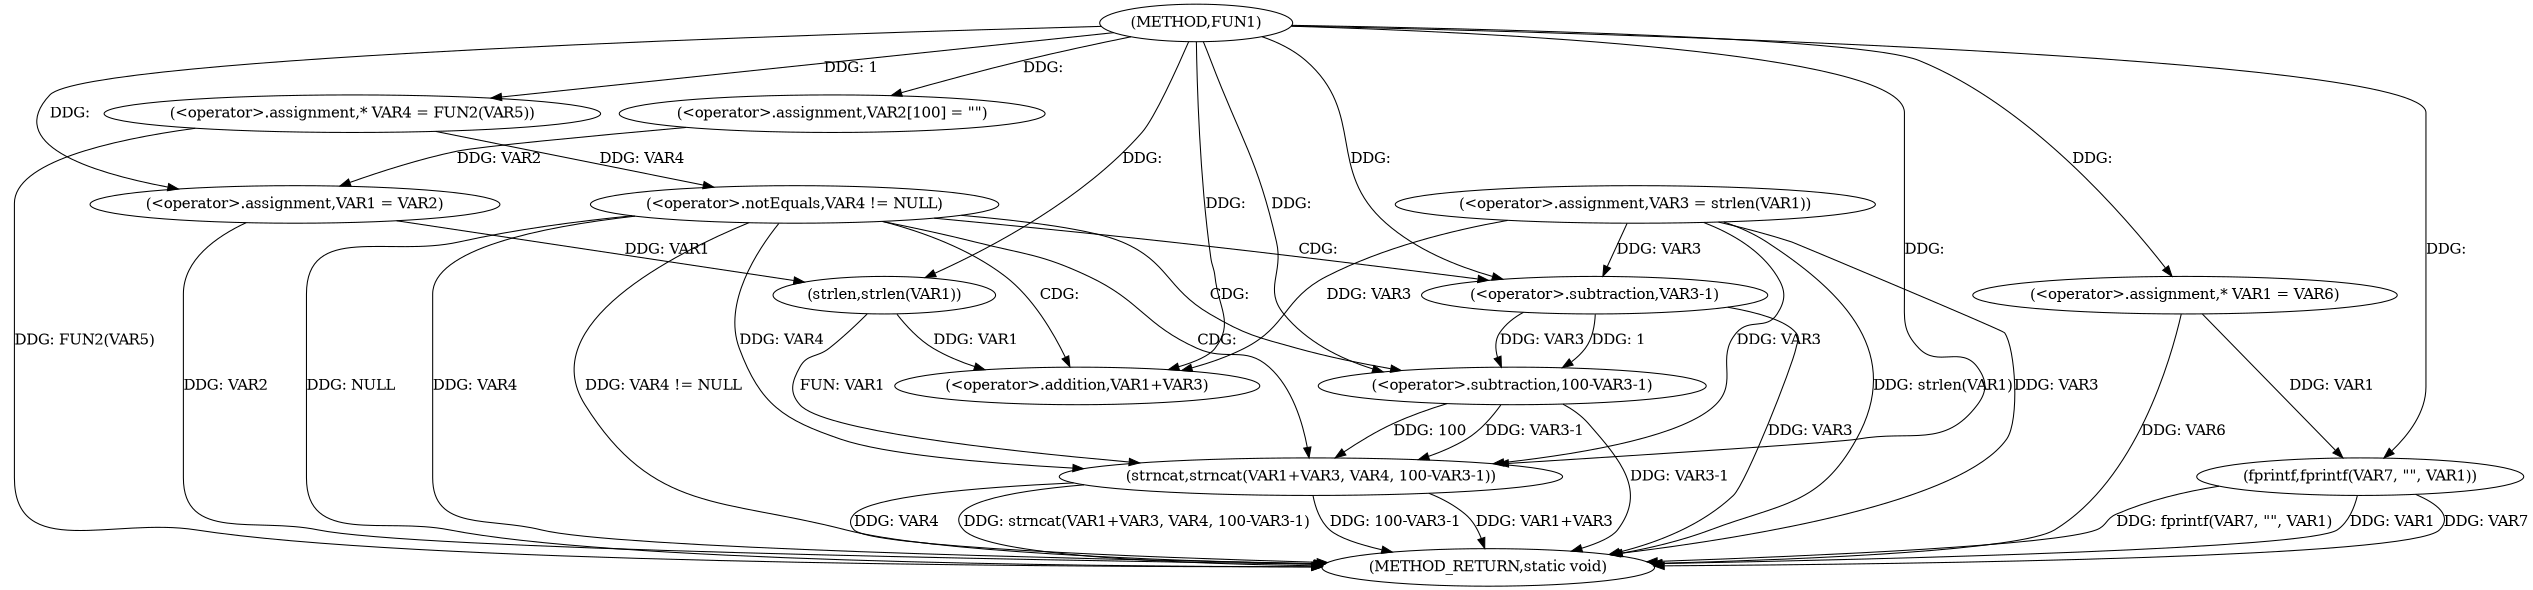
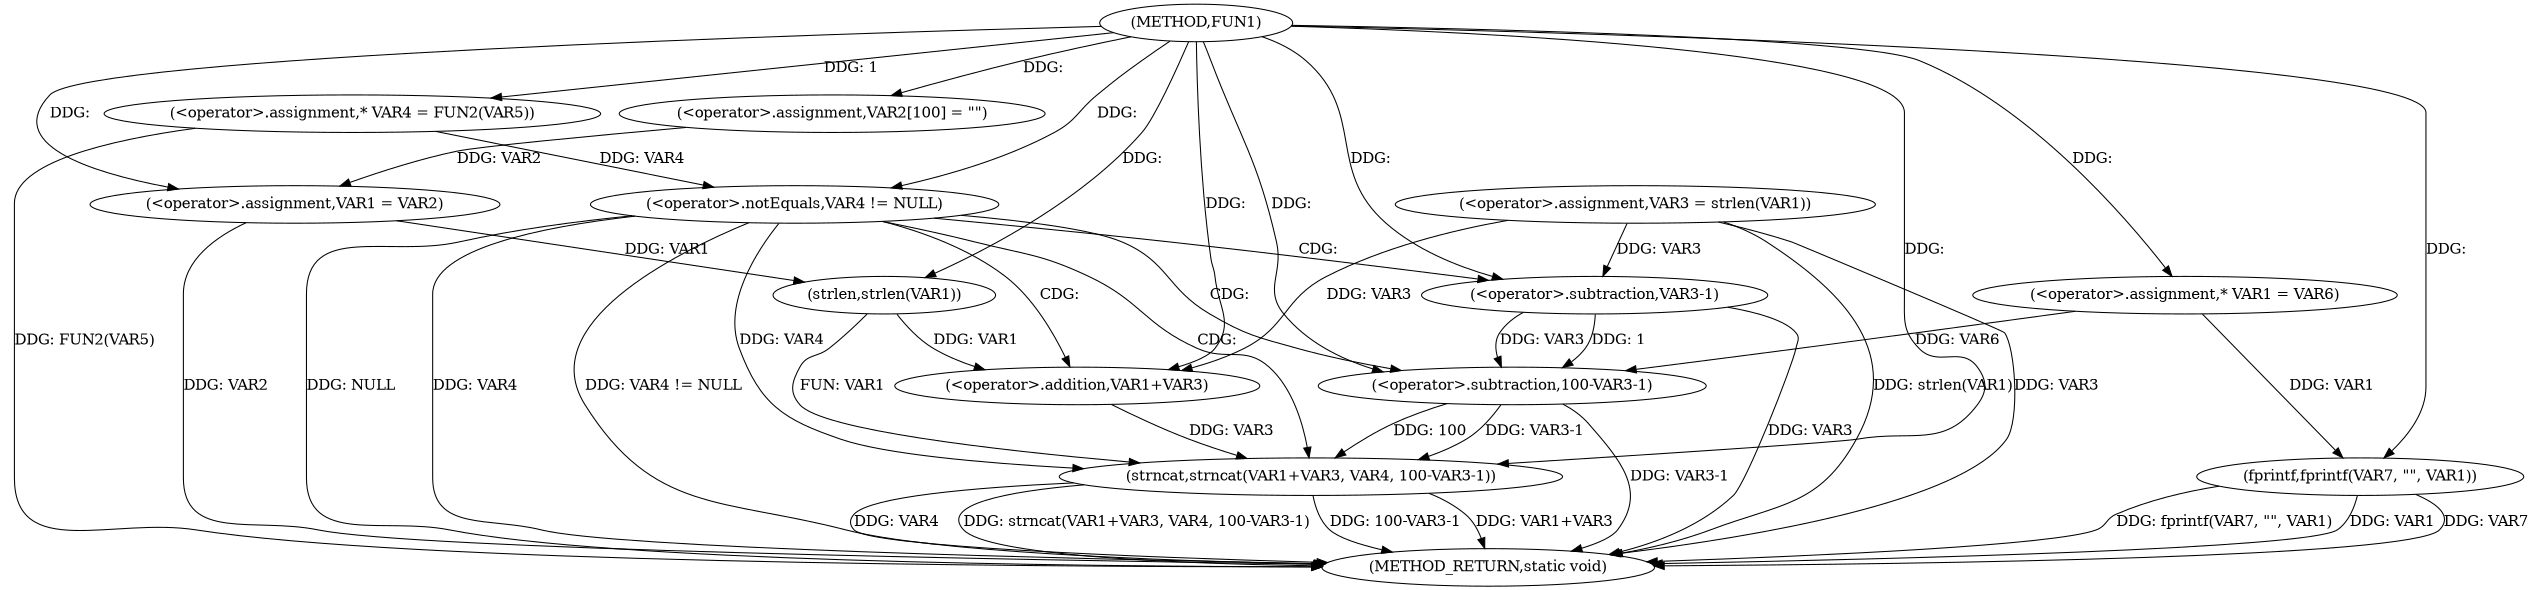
none -> (1048, 136)
(1725, 390) -> (1173, 433)
(2050, 531) -> (1856, 341)
